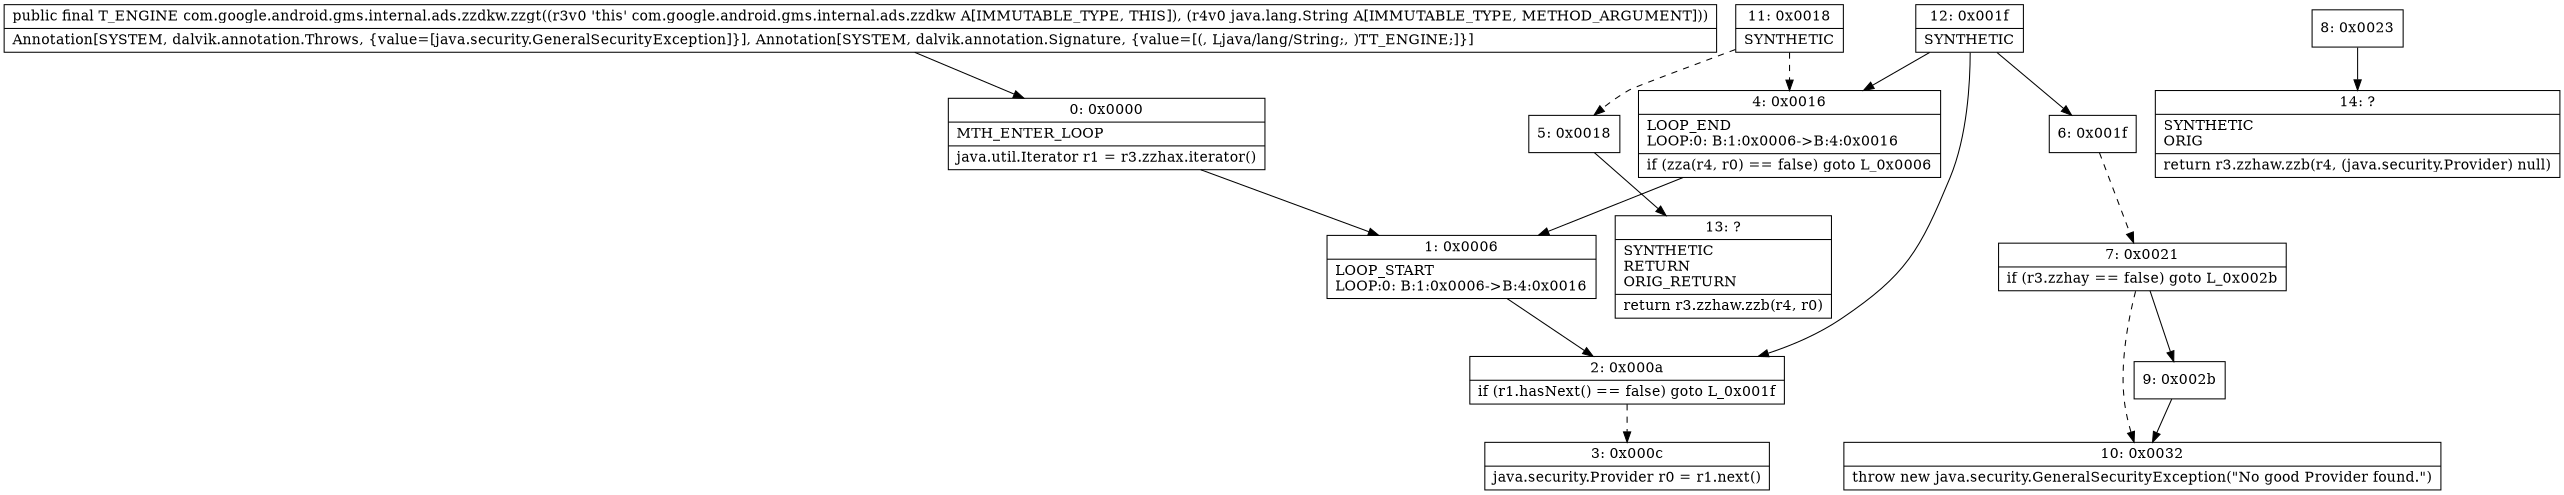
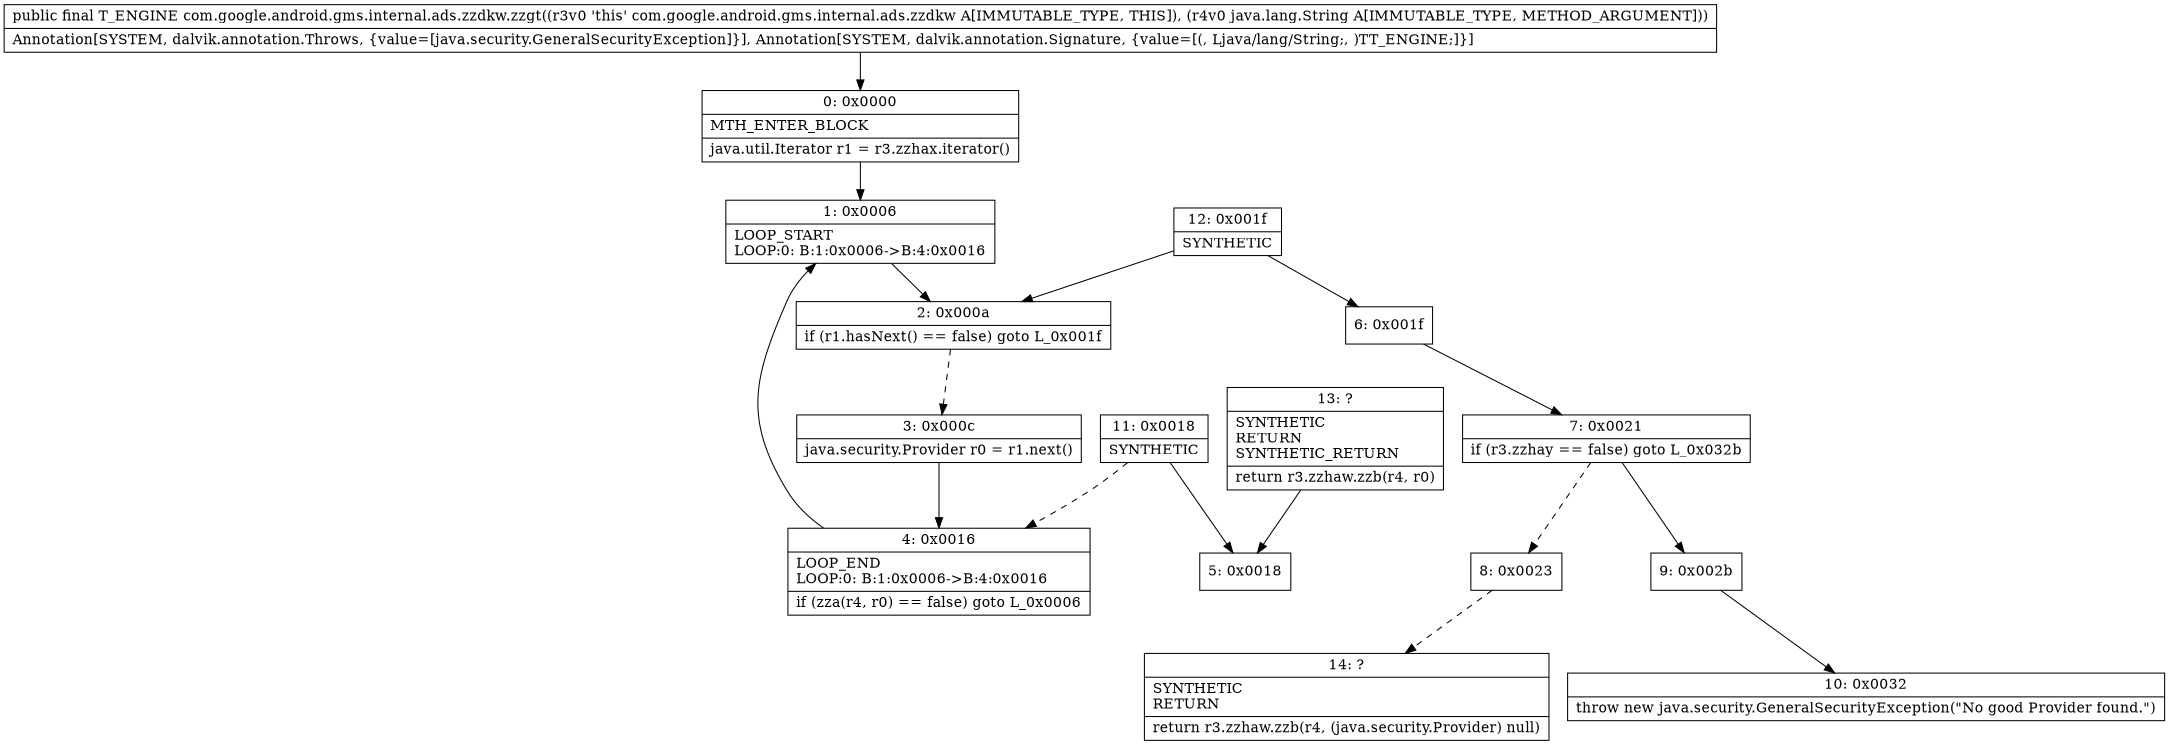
(2358, 64) -> (1453, 619)
(1901, 69) -> (939, 490)
(1667, 75) -> (1198, 503)
(1031, 133) -> (790, 126)
(2184, 141) -> (1186, 704)
(1626, 181) -> (1282, 517)
(2115, 193) -> (1488, 377)
(2142, 278) -> (1606, 450)
(1680, 282) -> (1318, 454)
(2124, 362) -> (1563, 503)
